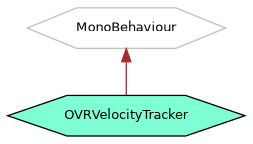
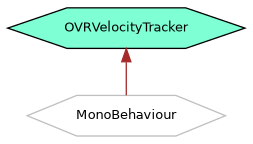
(126, 79) -> (126, 79)
